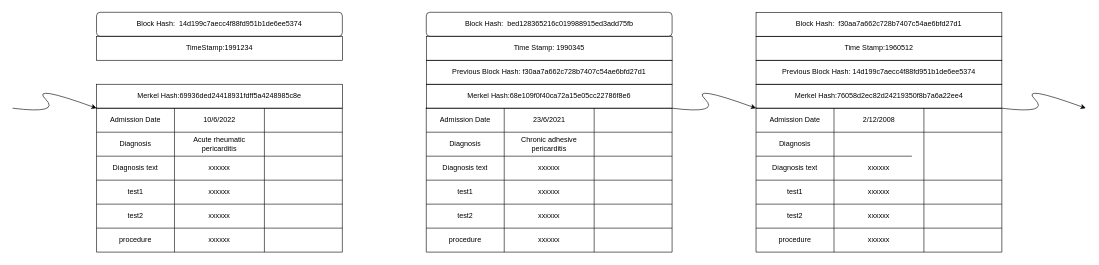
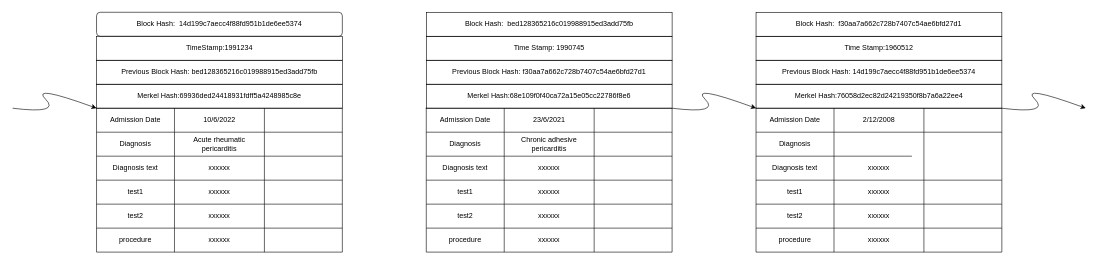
(549, 24) -> (549, 24)
(549, 48) -> (549, 48)
none -> (219, 72)
